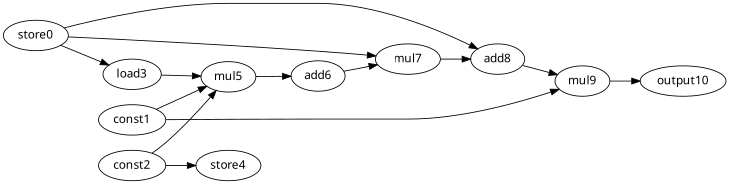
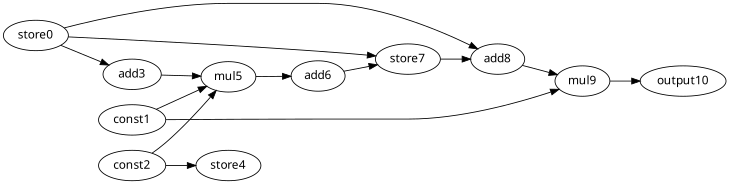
(408, 59) -> (408, 59)
(132, 74) -> (132, 74)
